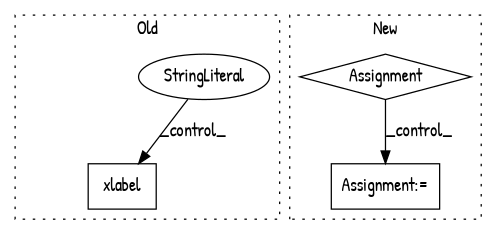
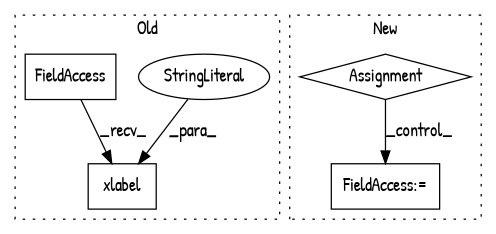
none -> (71, 77)
(193, 132) -> (193, 132)
(385, 186) -> (385, 186)
